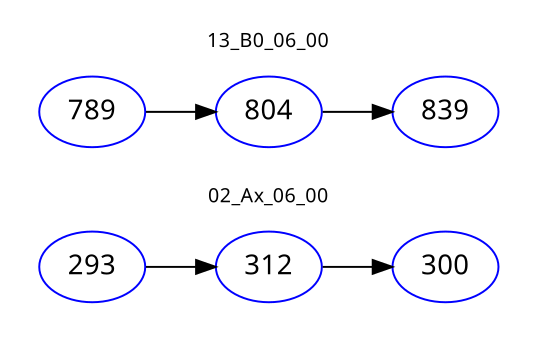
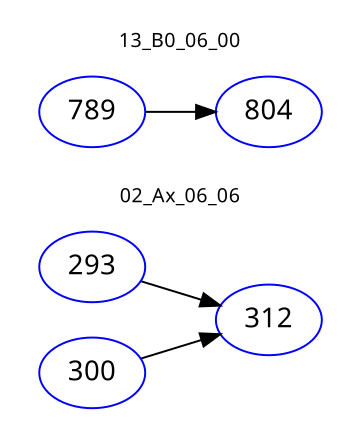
(445, 112) -> none
(269, 197) -> (181, 197)
(348, 267) -> (171, 349)
